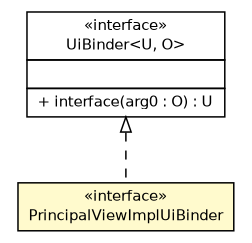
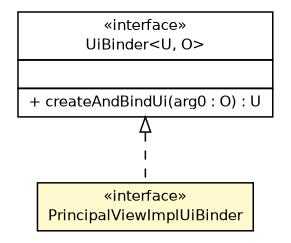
(126, 102) -> (145, 102)
